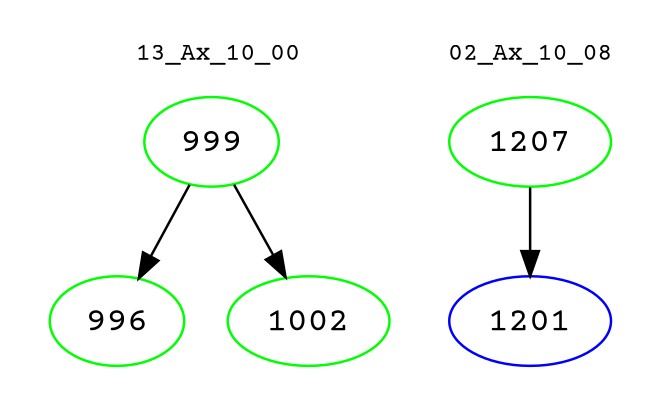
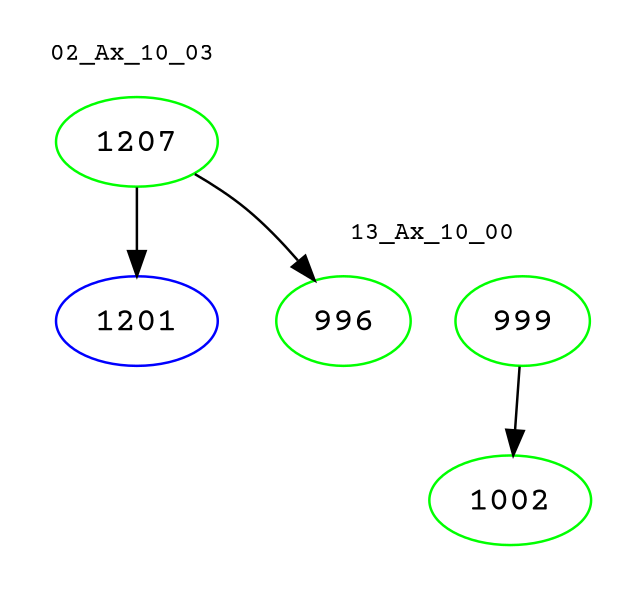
(531, 54) -> (133, 54)
(170, 220) -> (273, 233)
